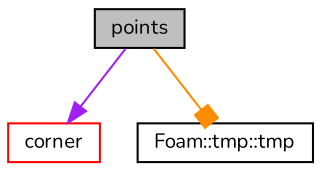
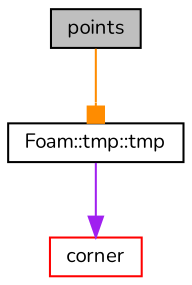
(103, 78) -> (96, 190)
